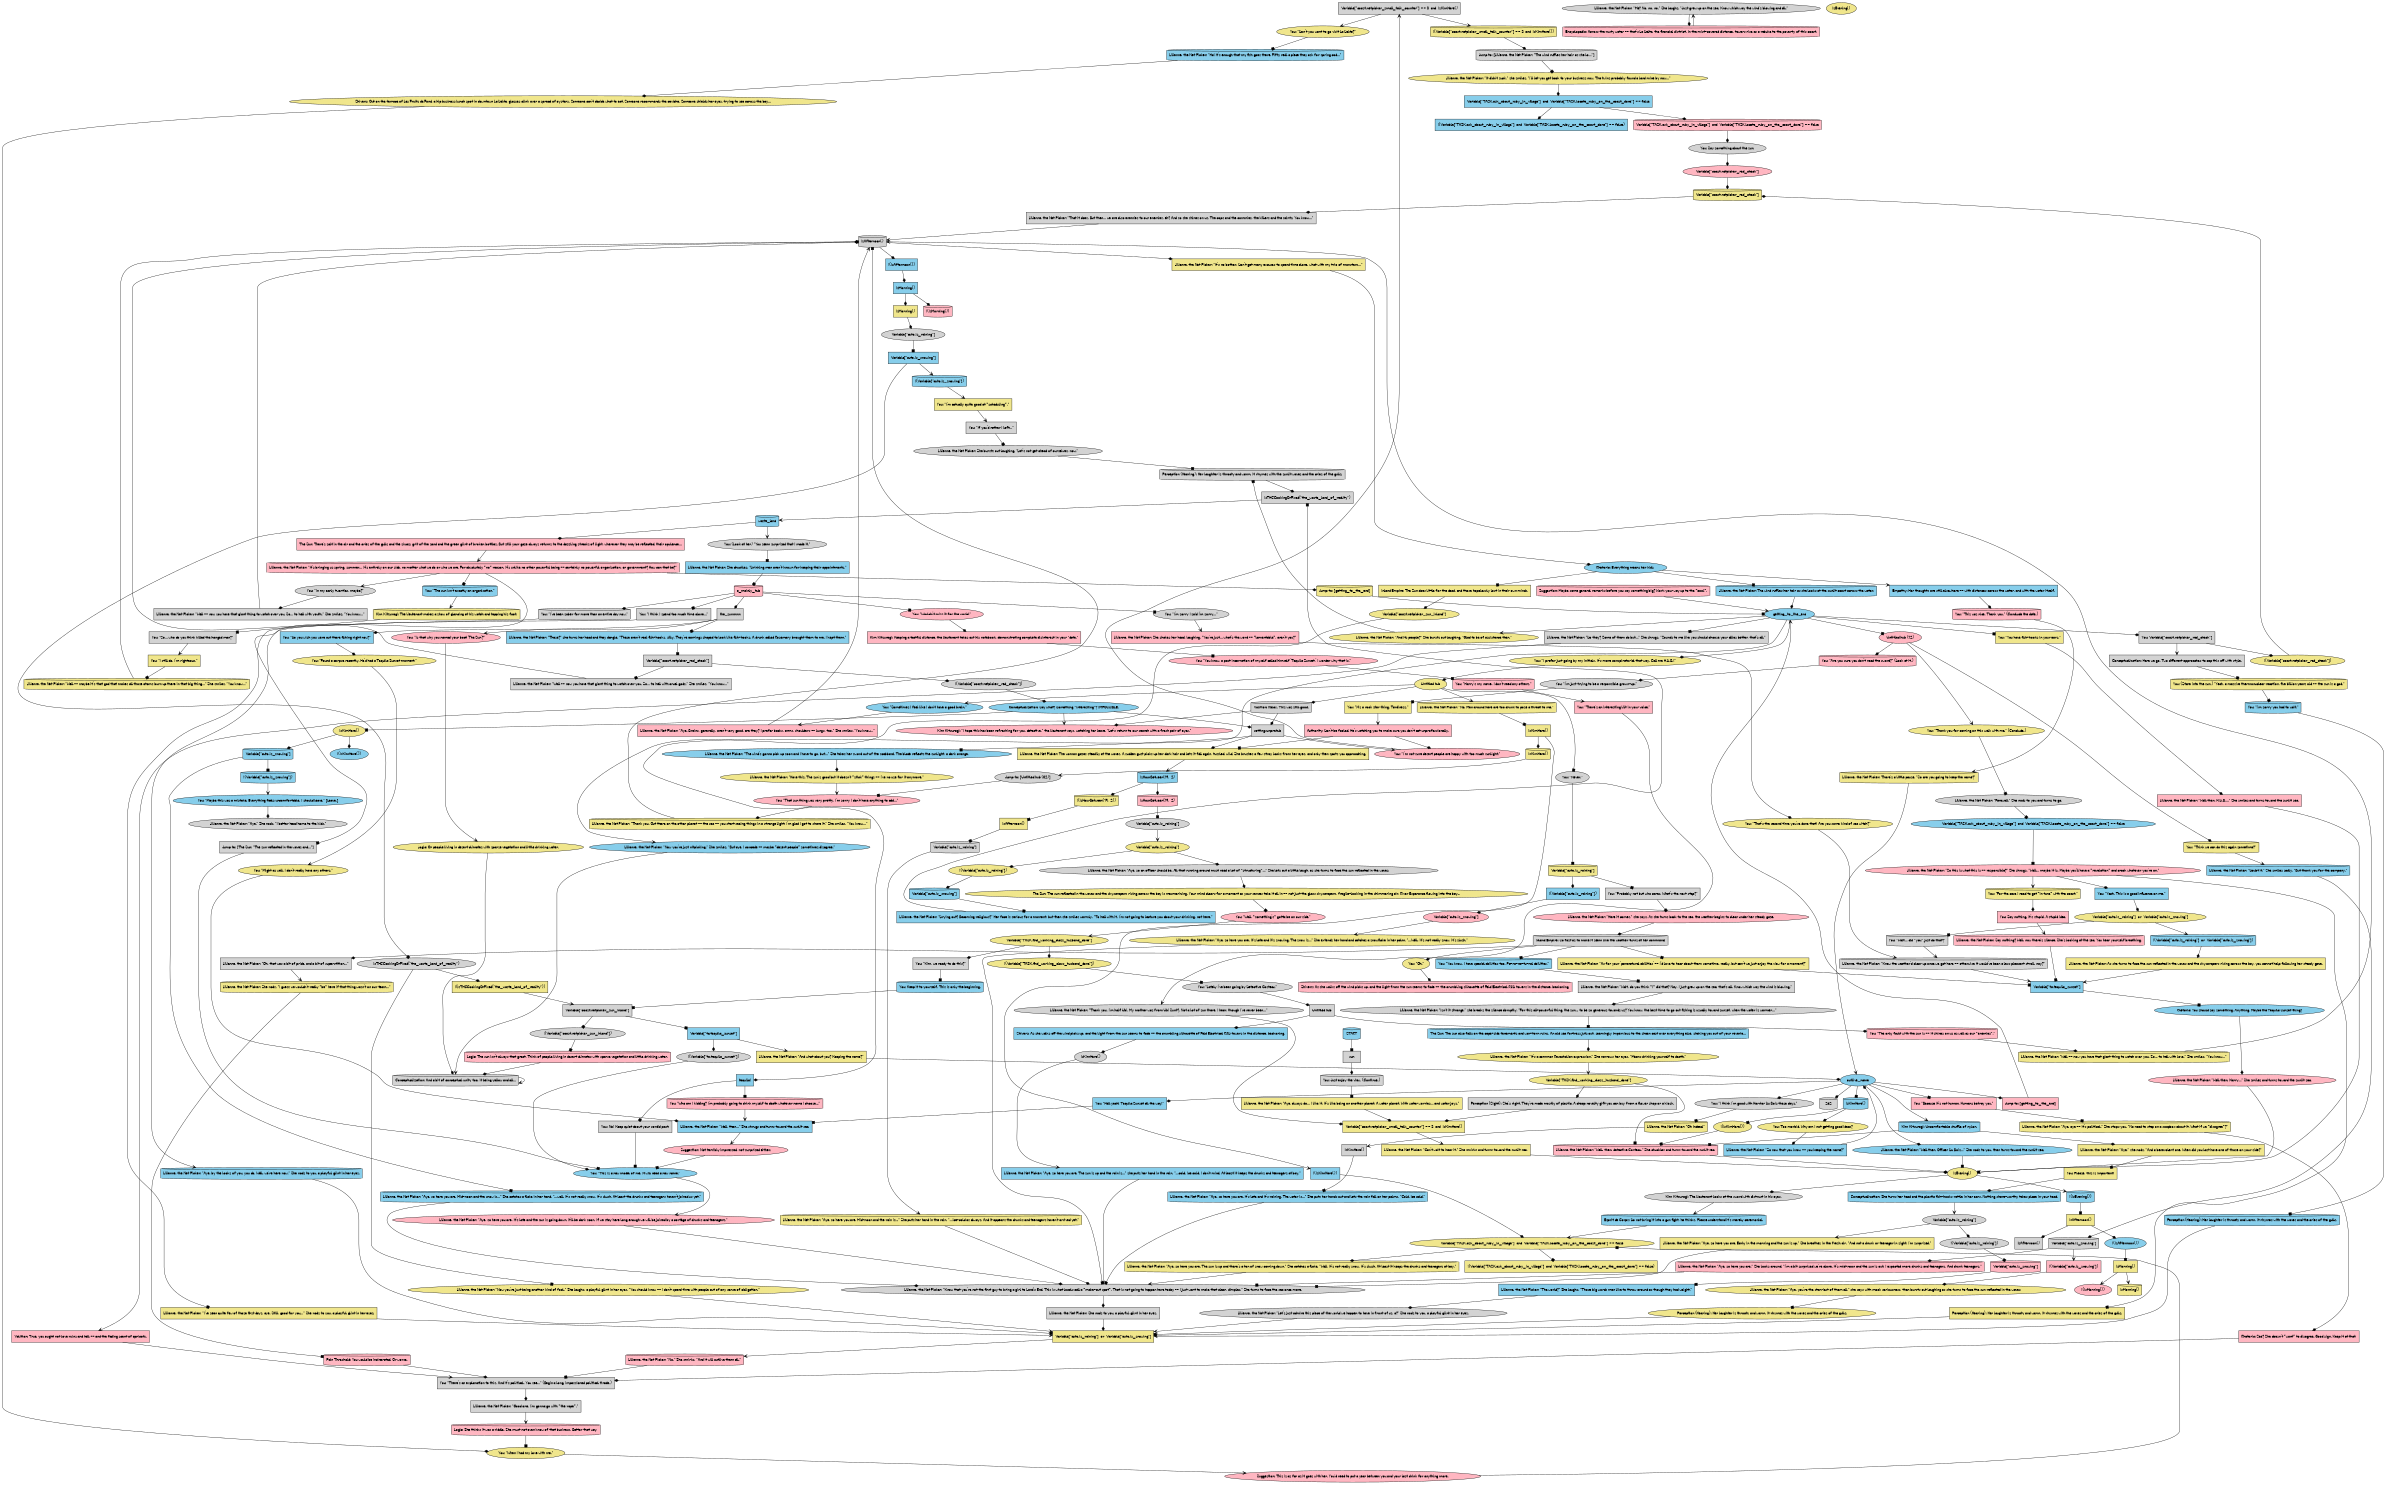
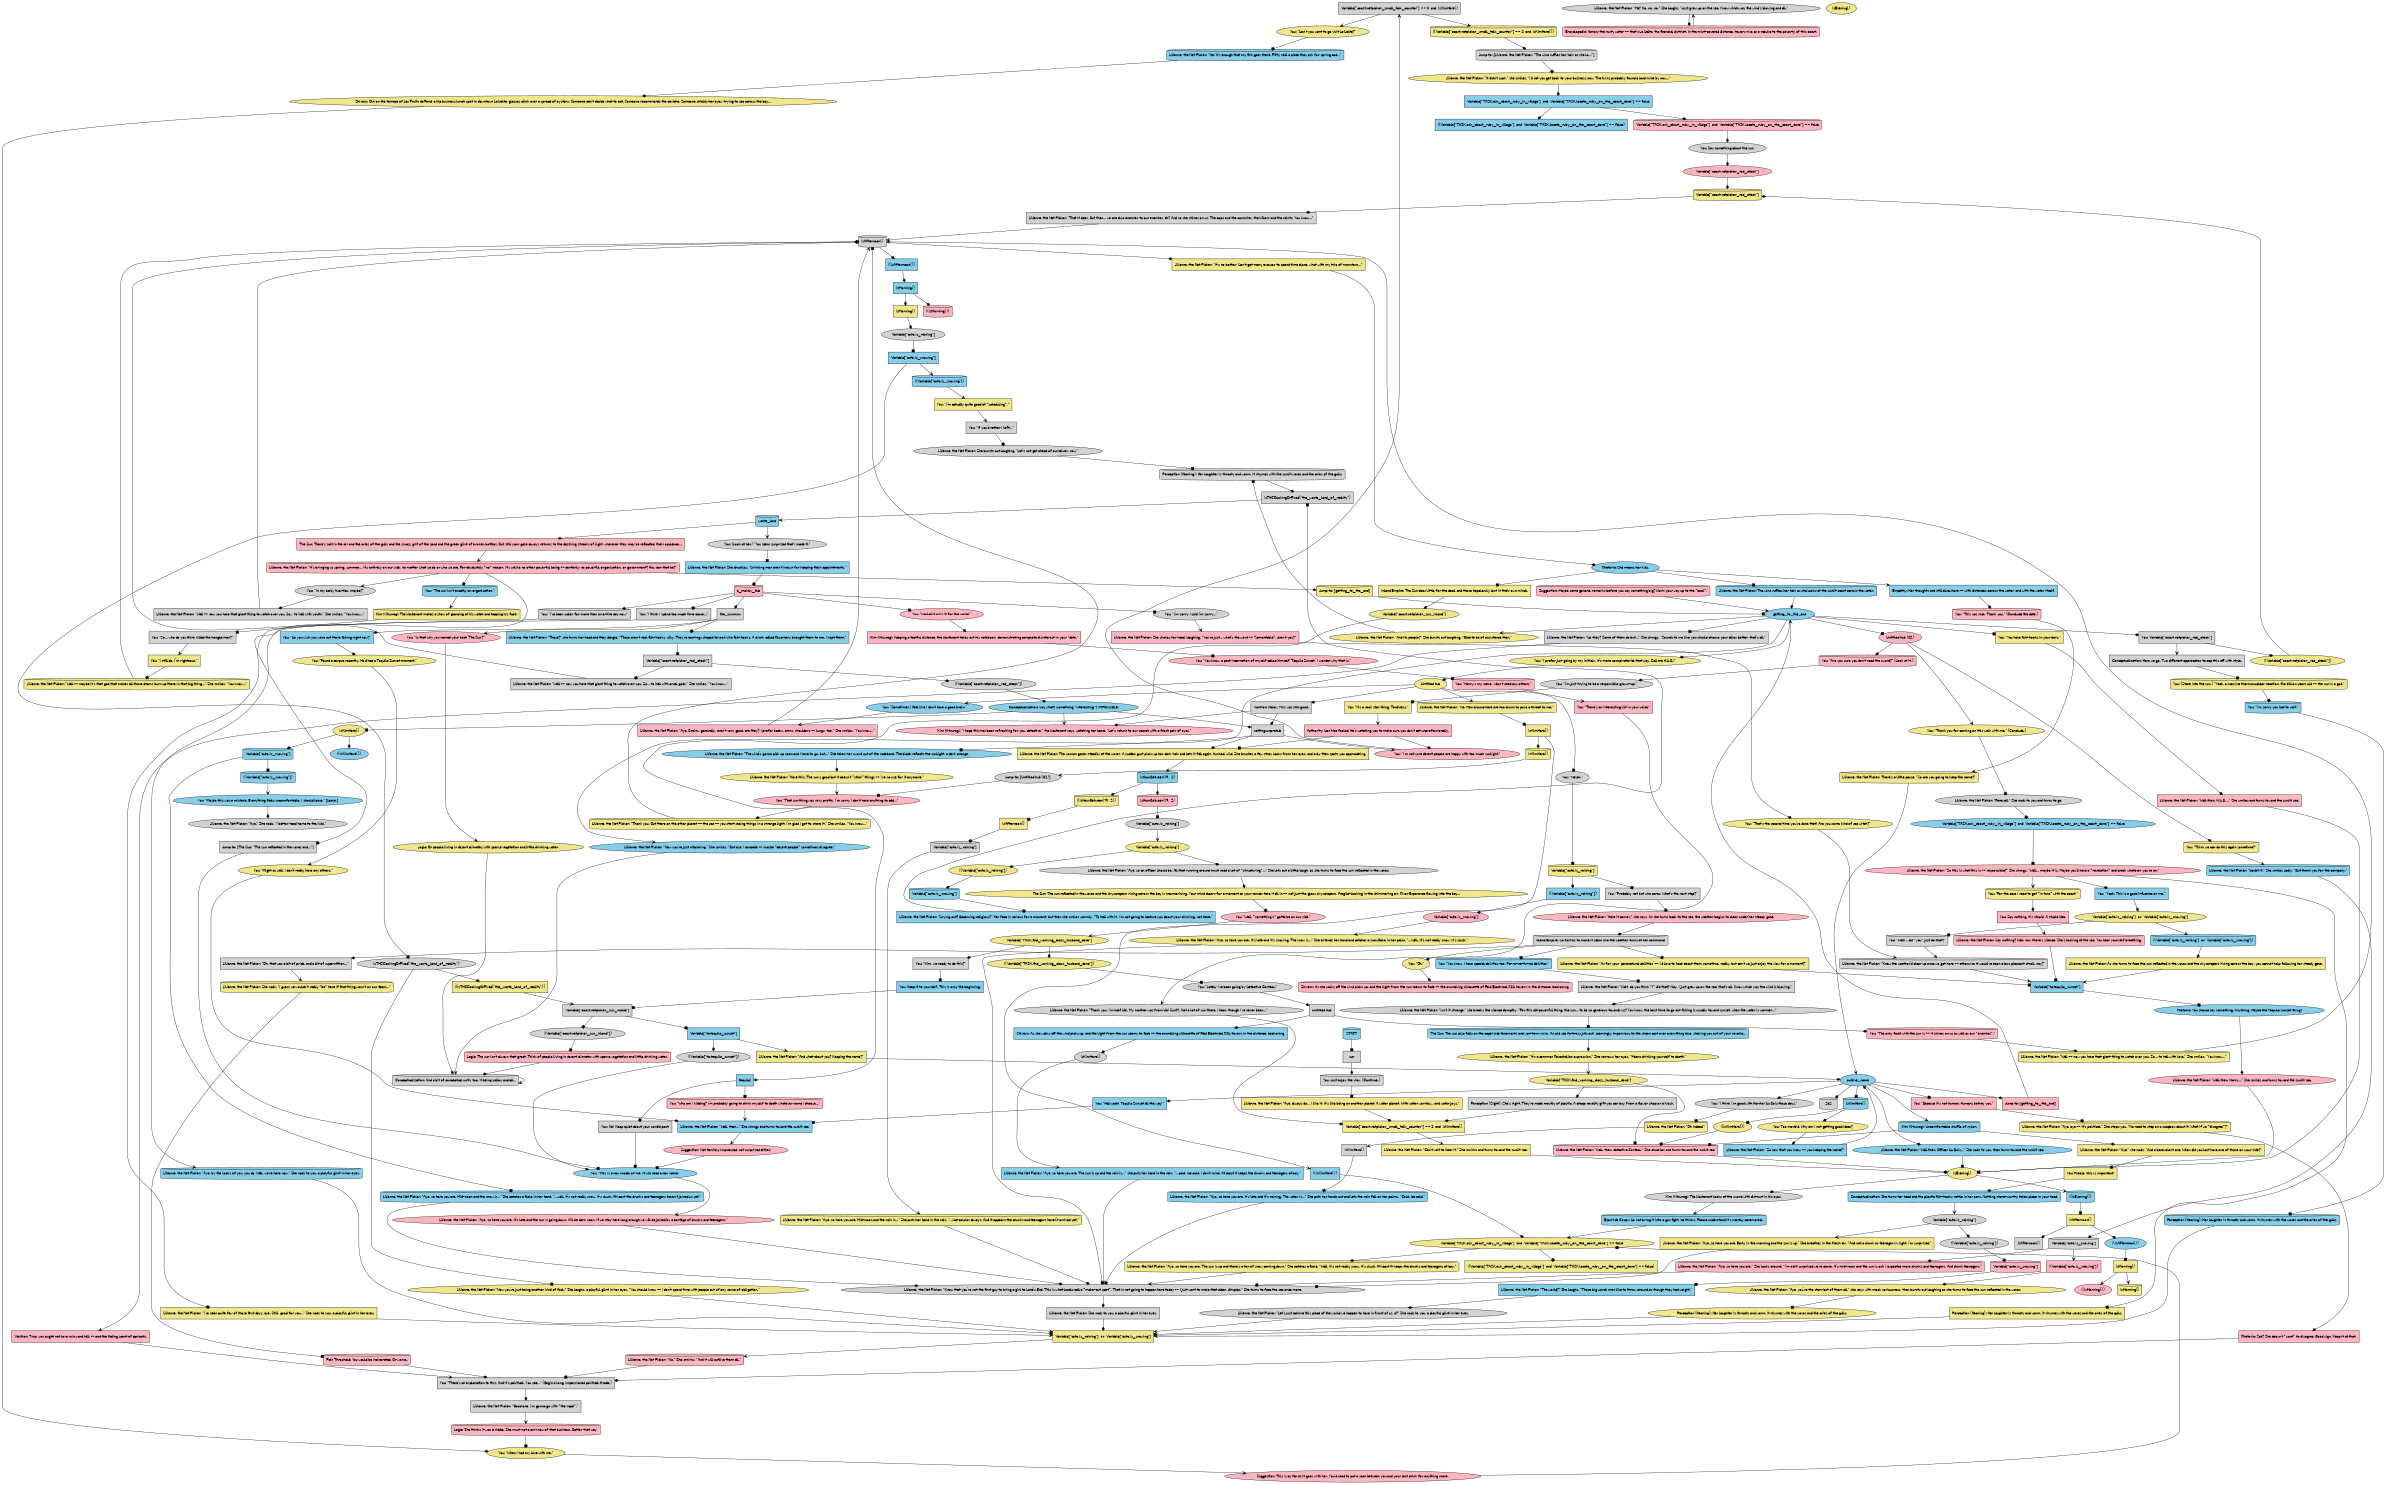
(1625, 568) -> (1625, 568)
(1900, 638) -> (1900, 638)
(1281, 707) -> (1281, 707)
(940, 987) -> (940, 987)
